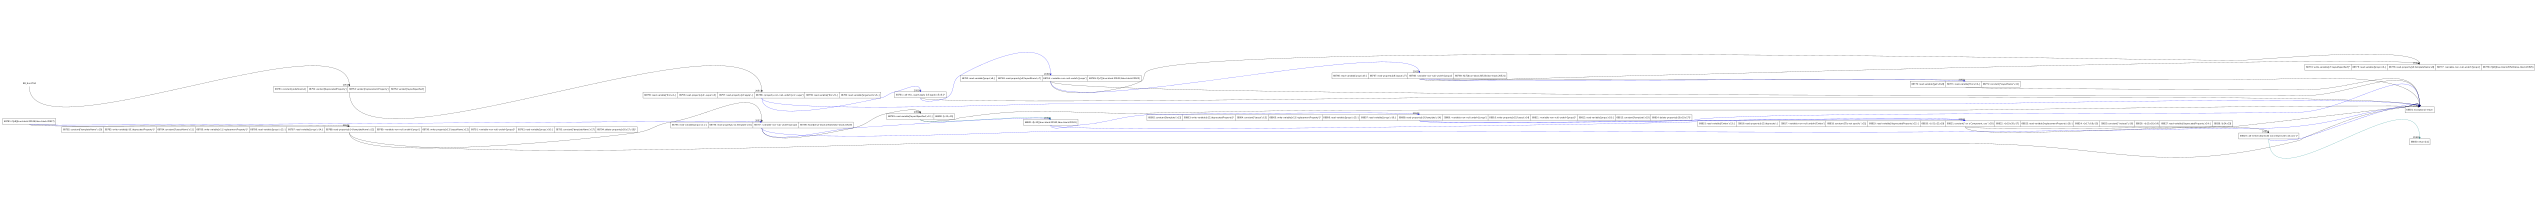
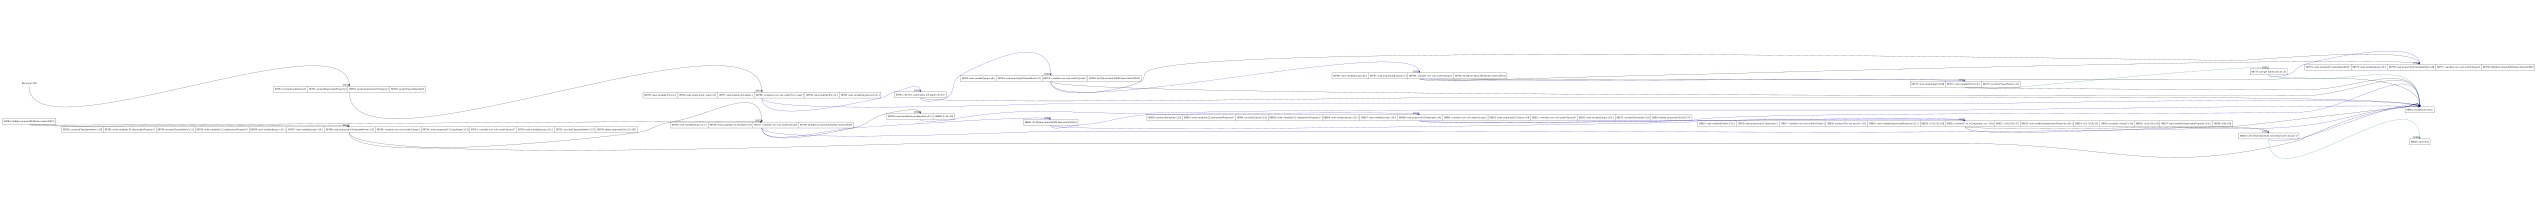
none -> (2269, 72)
(29, 83) -> (29, 83)
(1669, 110) -> (1669, 110)
(985, 119) -> none
(395, 123) -> (395, 123)
